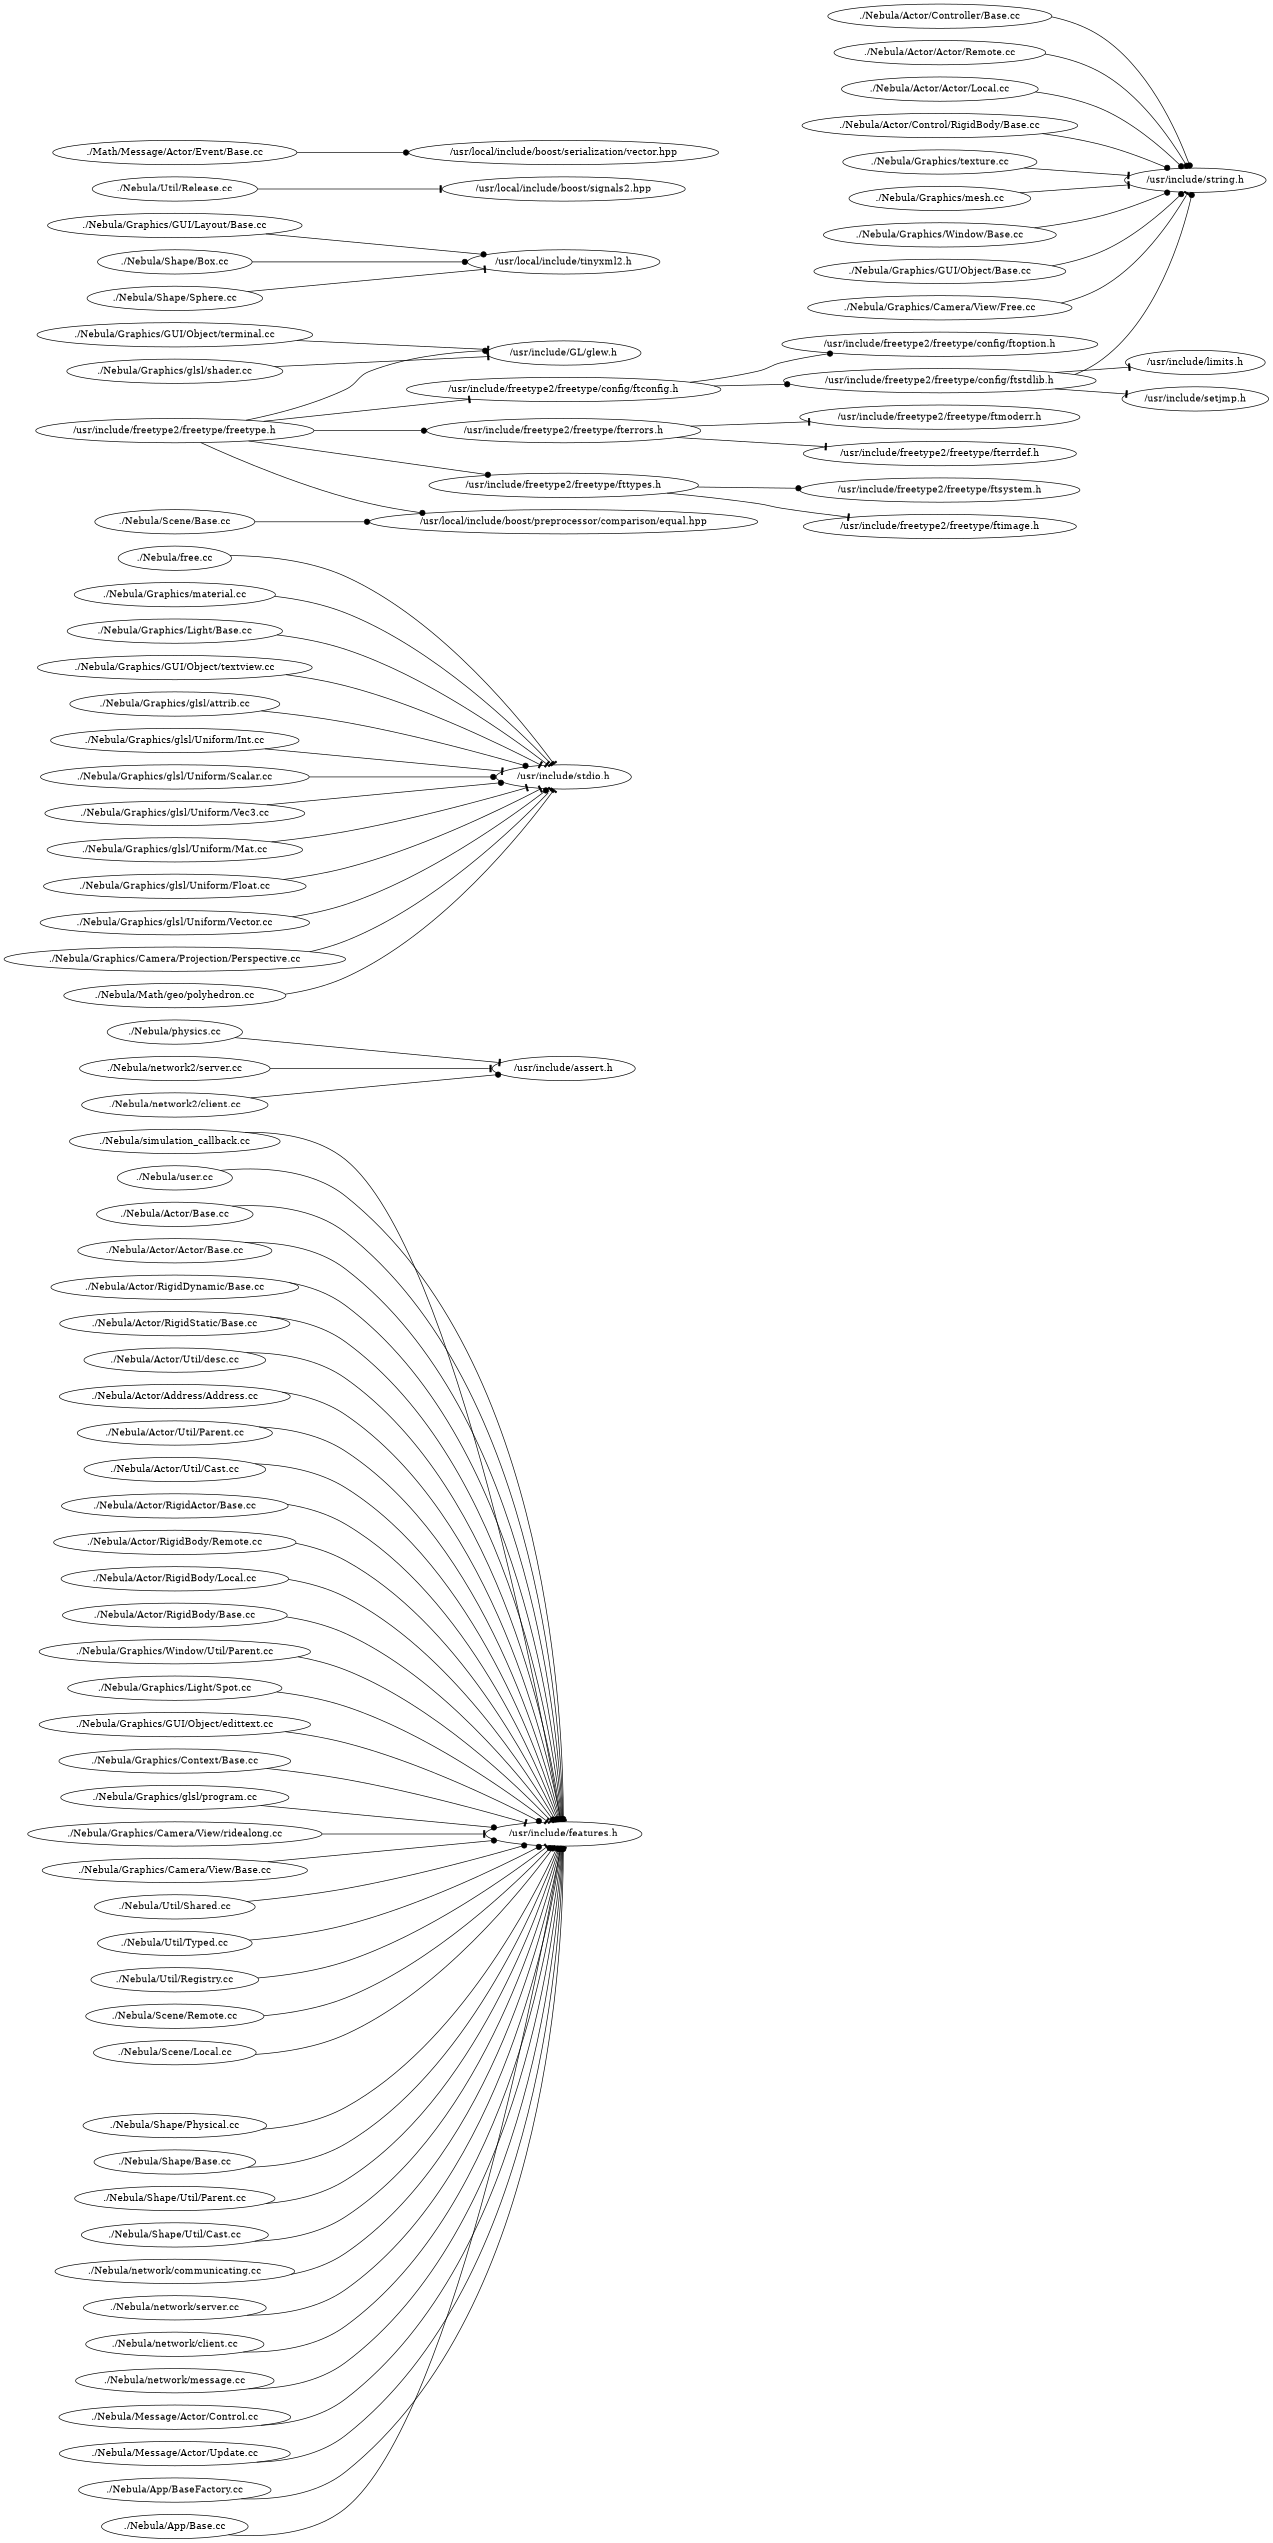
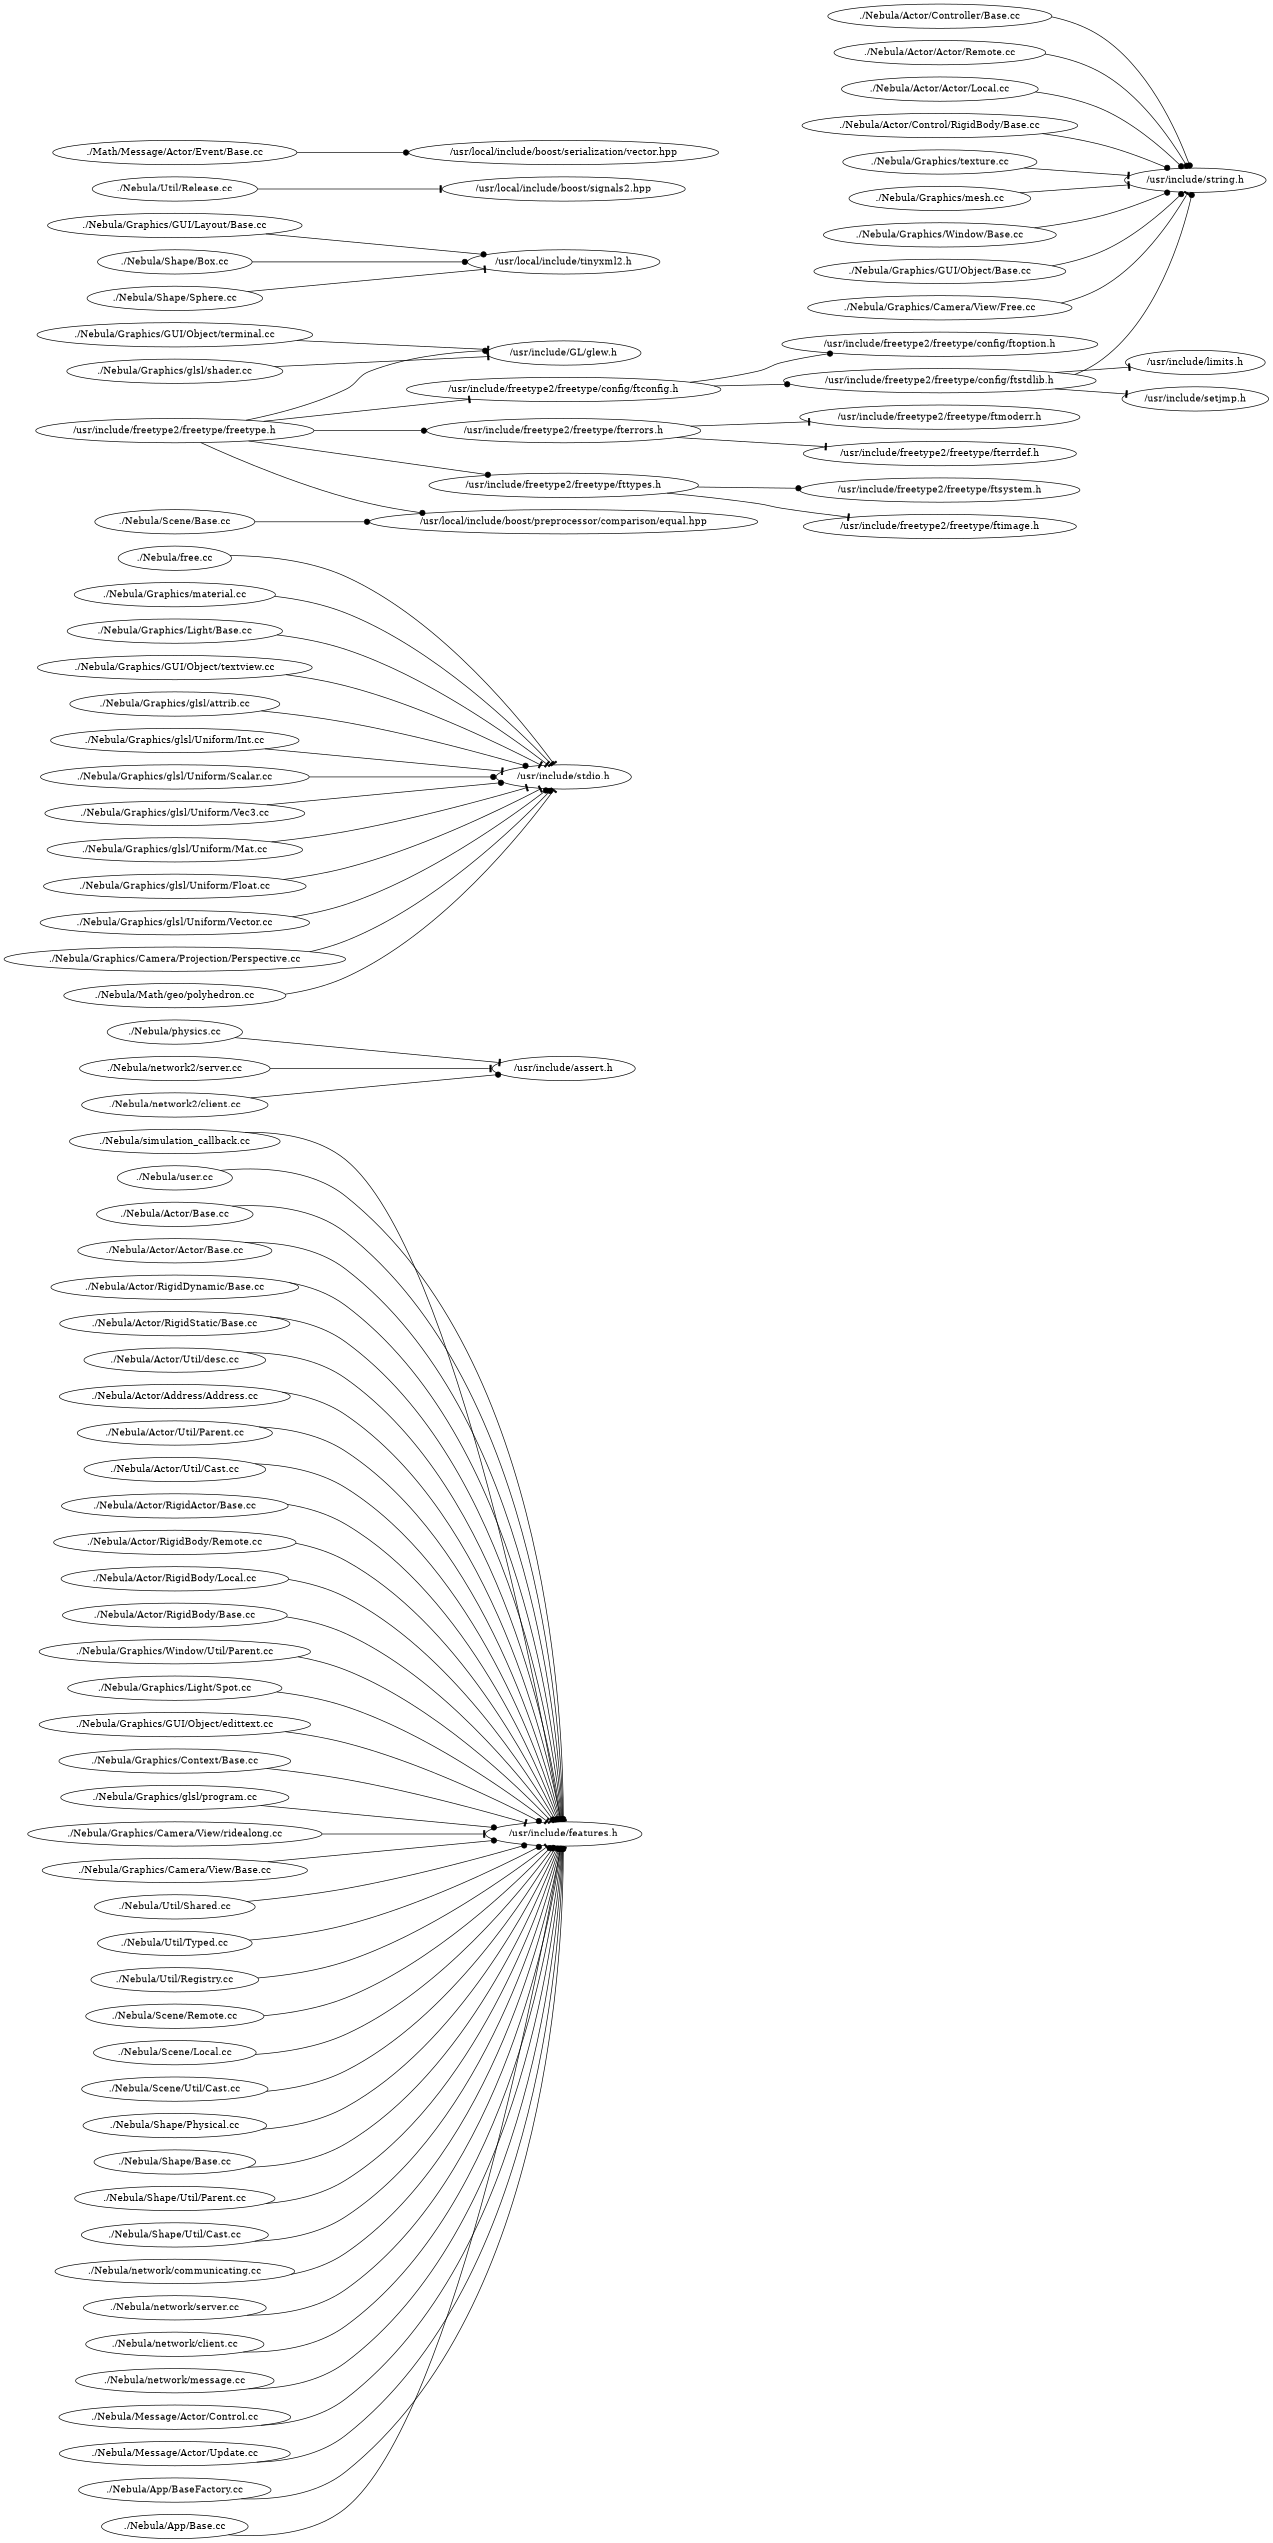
(439, 888) -> (439, 888)
none -> (175, 2089)
